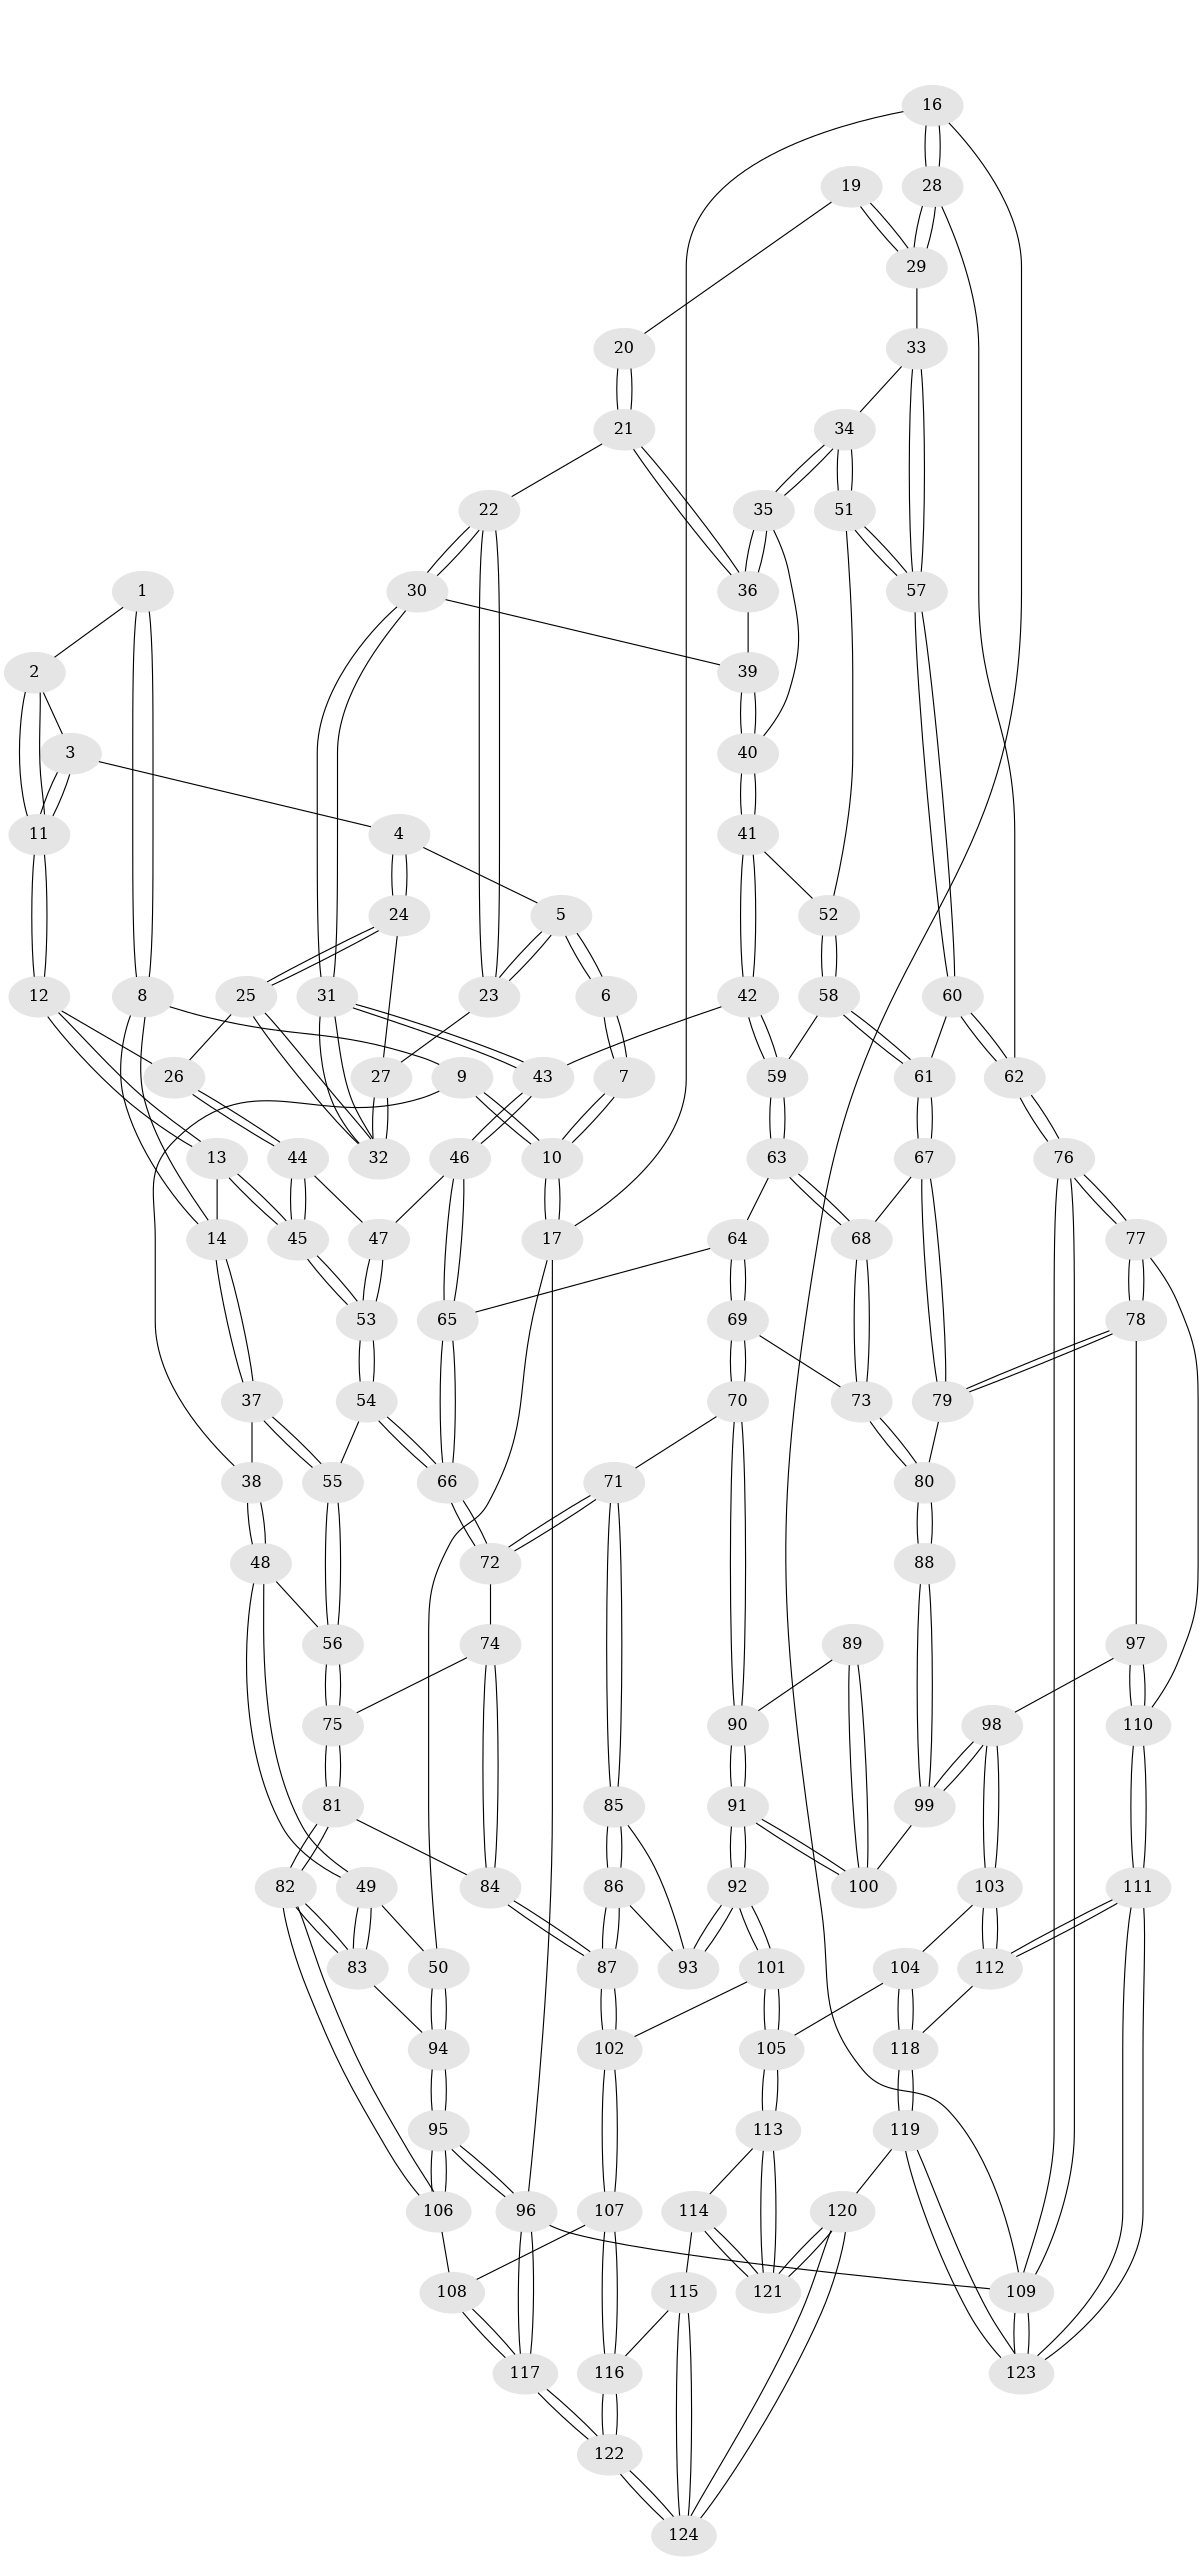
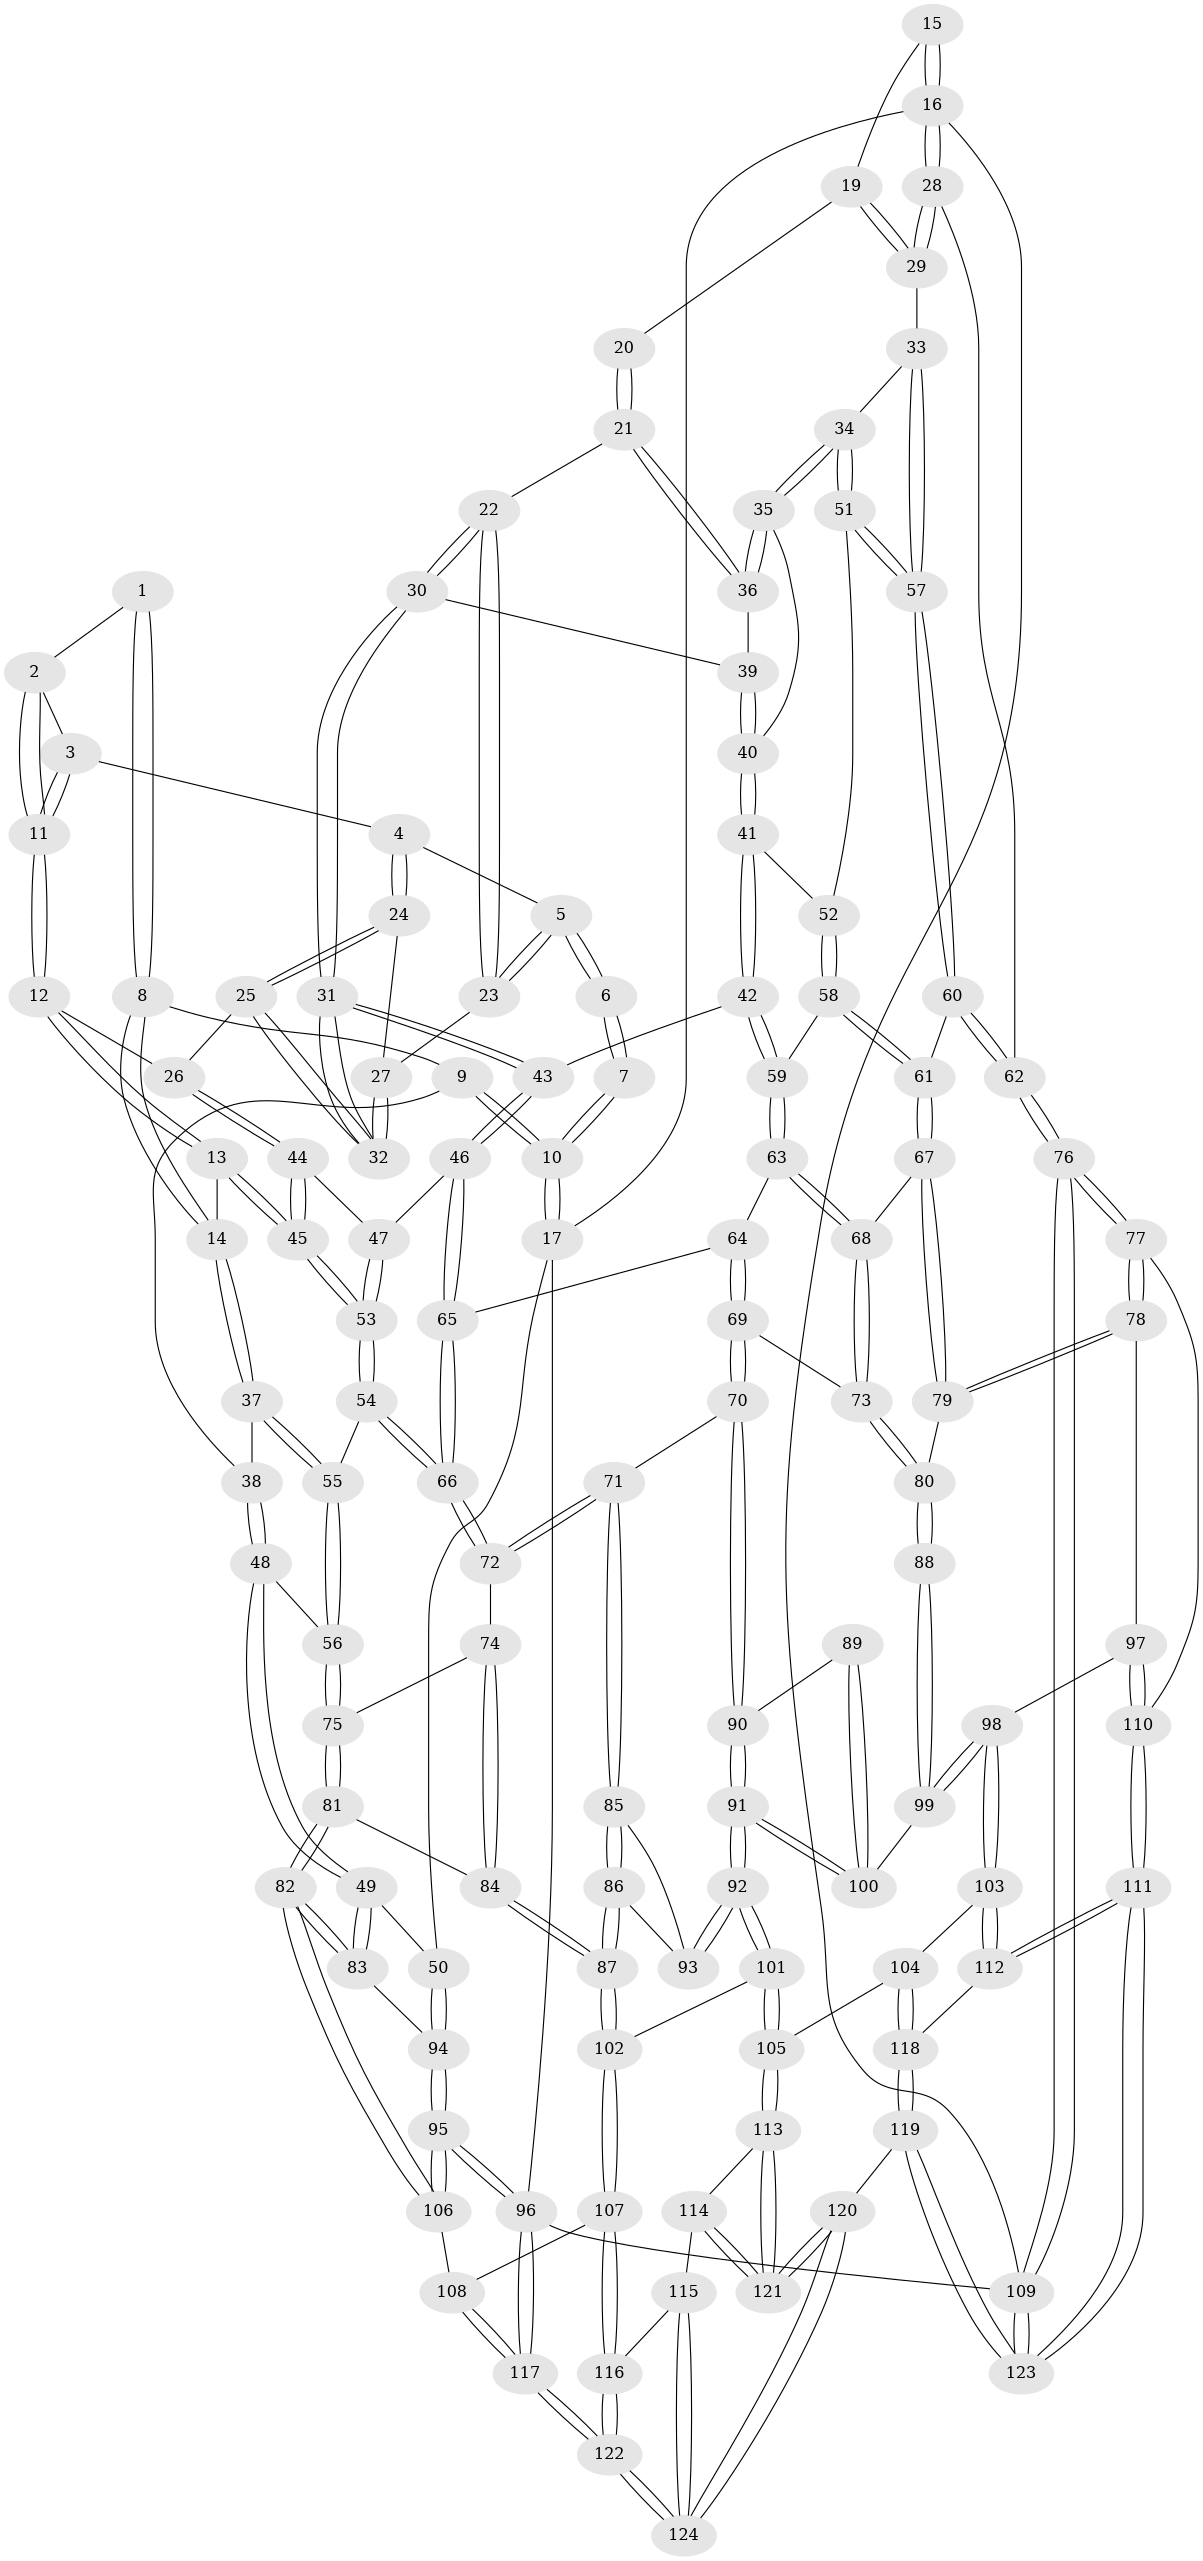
none -> (933, 25)
